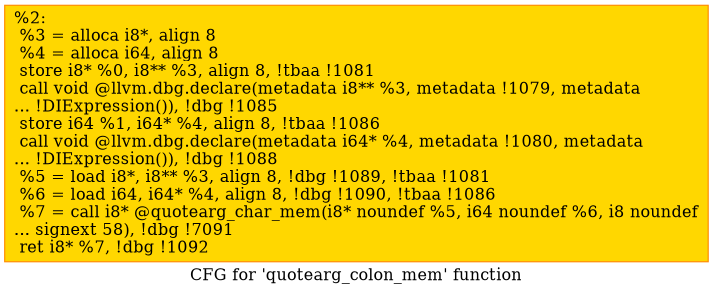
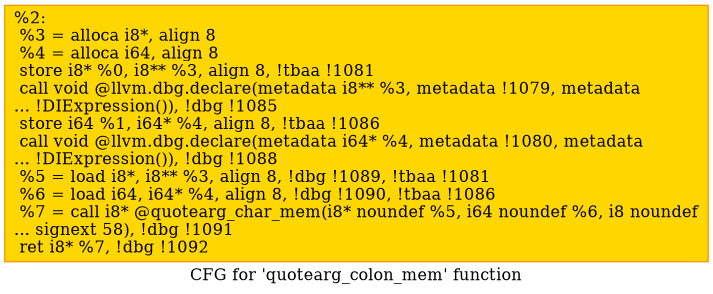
(124, 230) -> (124, 230)
